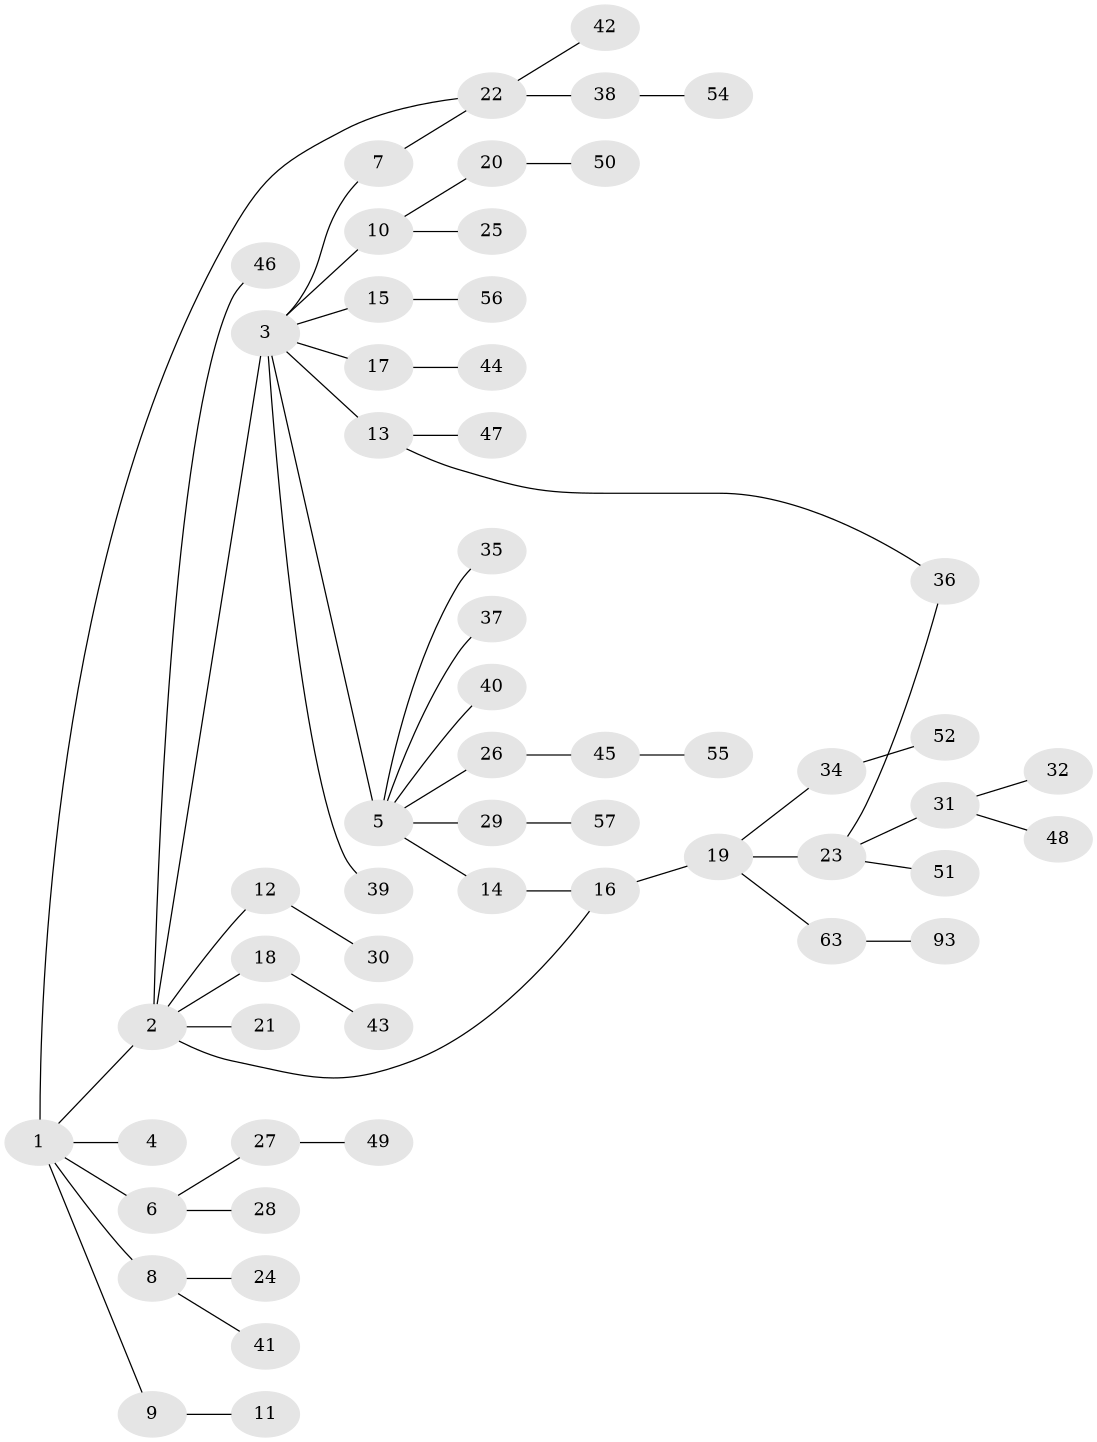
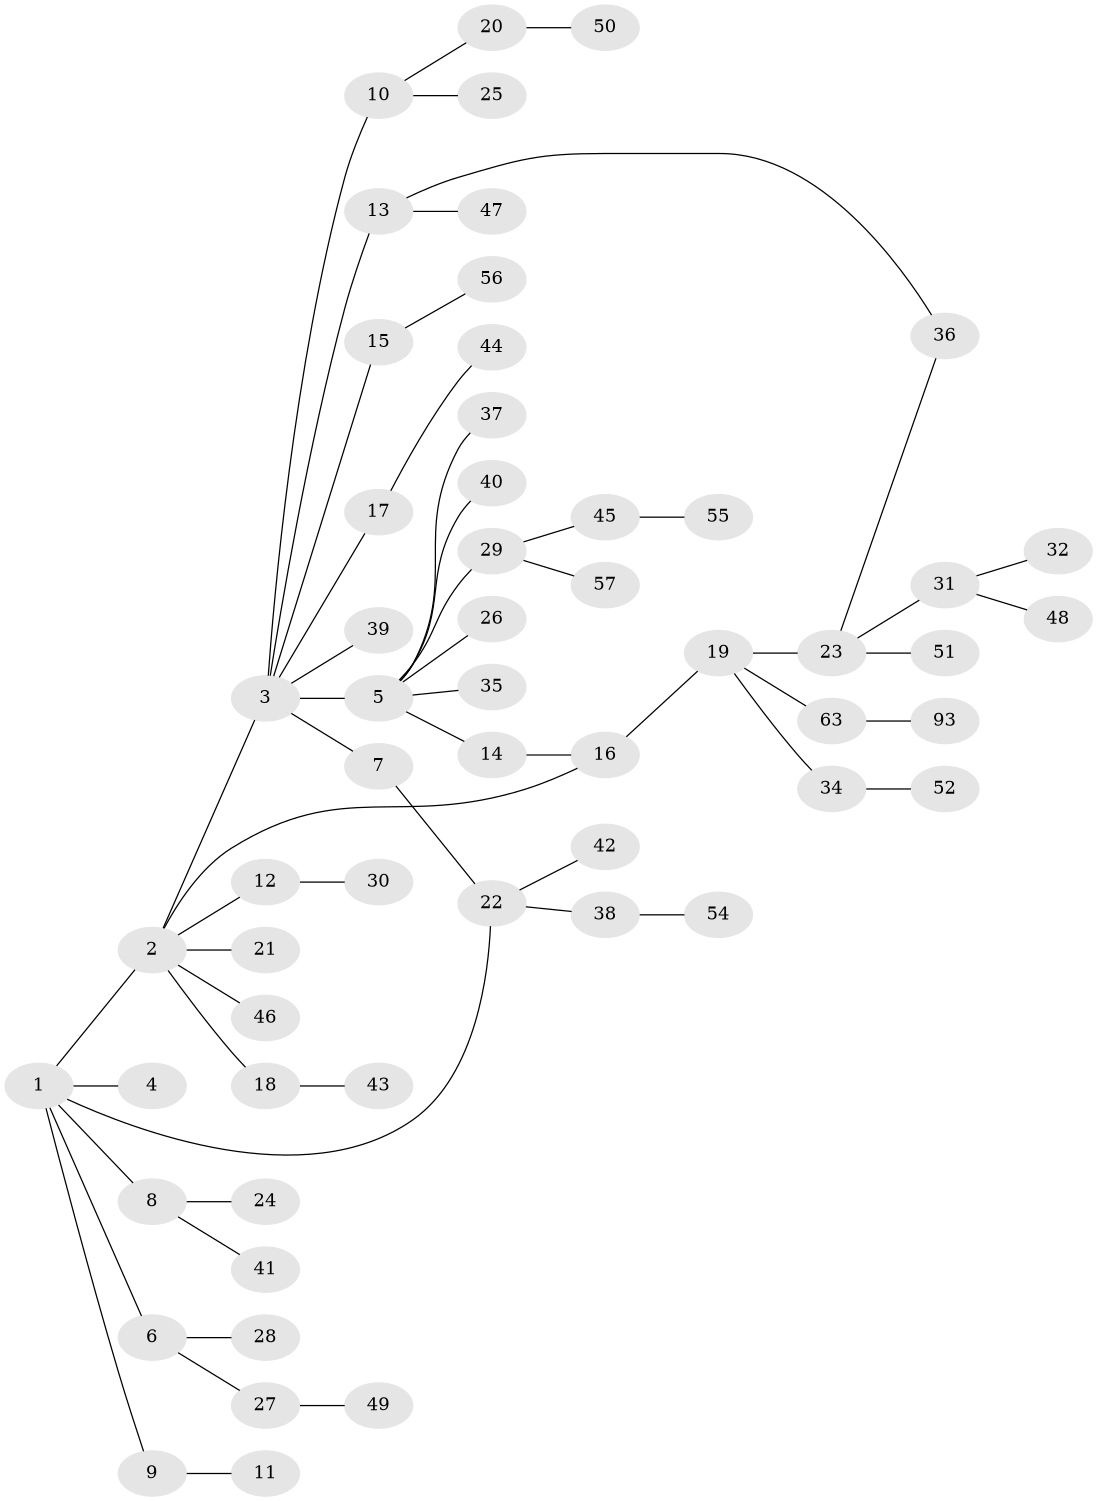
(549, 755) -> (549, 534)
